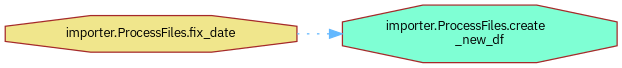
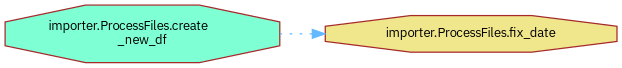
(313, 34) -> (296, 34)
